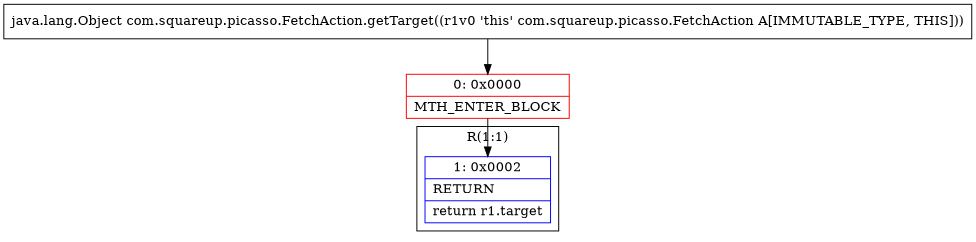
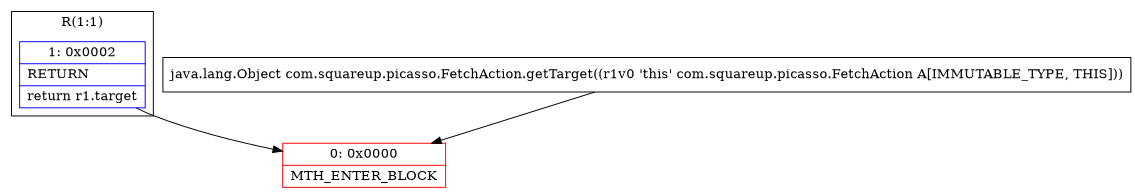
(488, 133) -> (204, 132)
